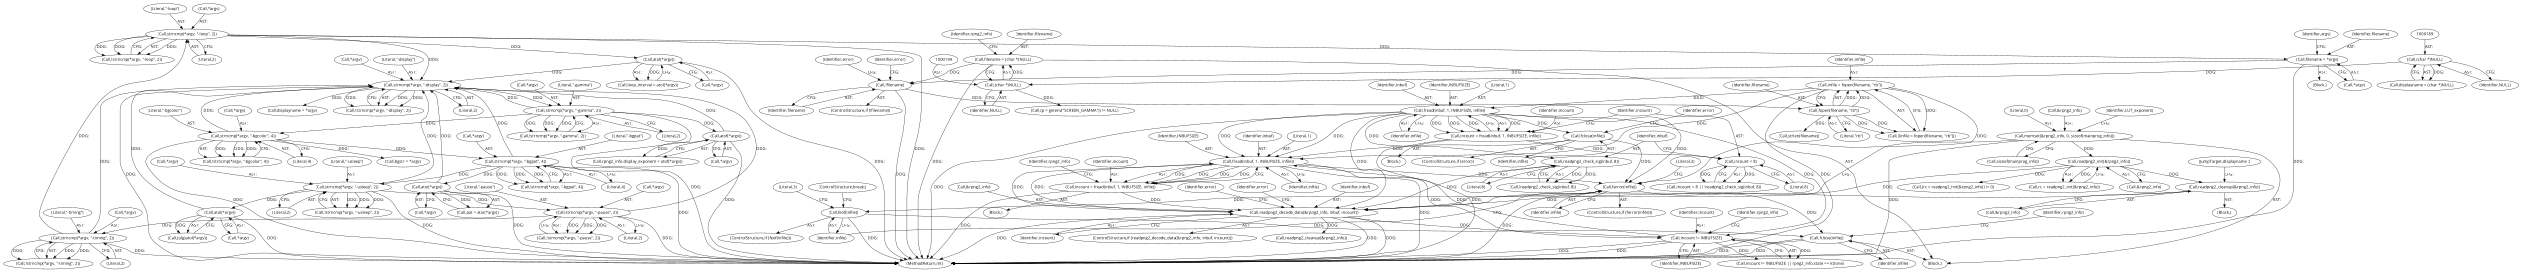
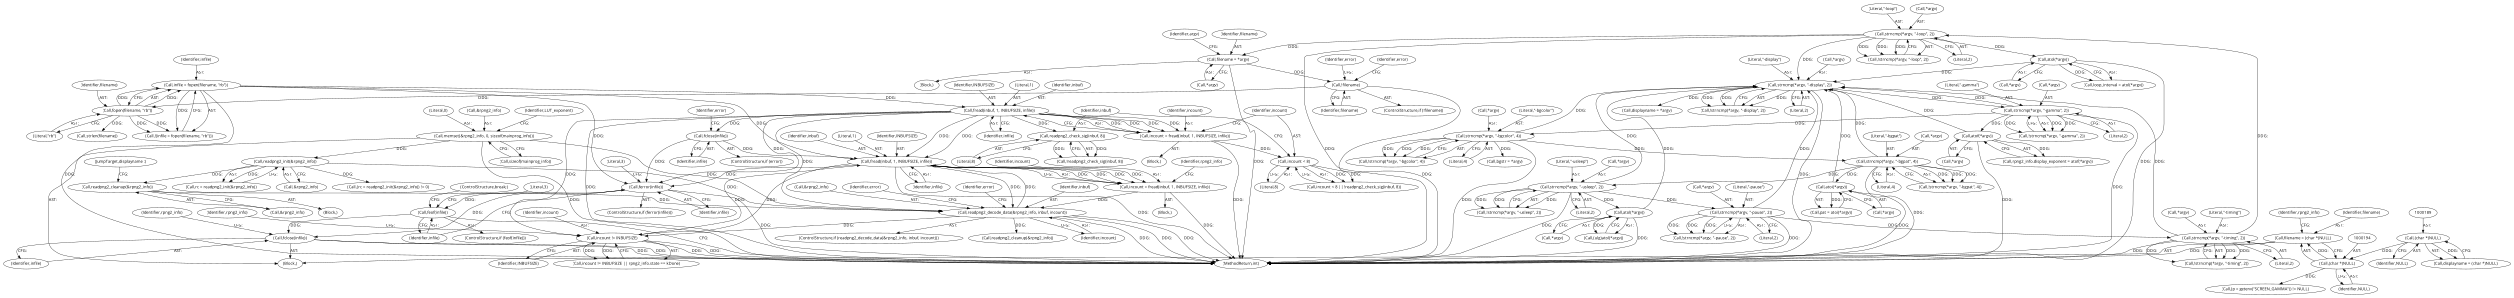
(944, 74) -> none
(1847, 175) -> (713, 175)
(1453, 180) -> none
(874, 238) -> (704, 238)
